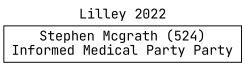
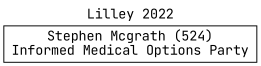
(123, 44) -> (130, 44)
